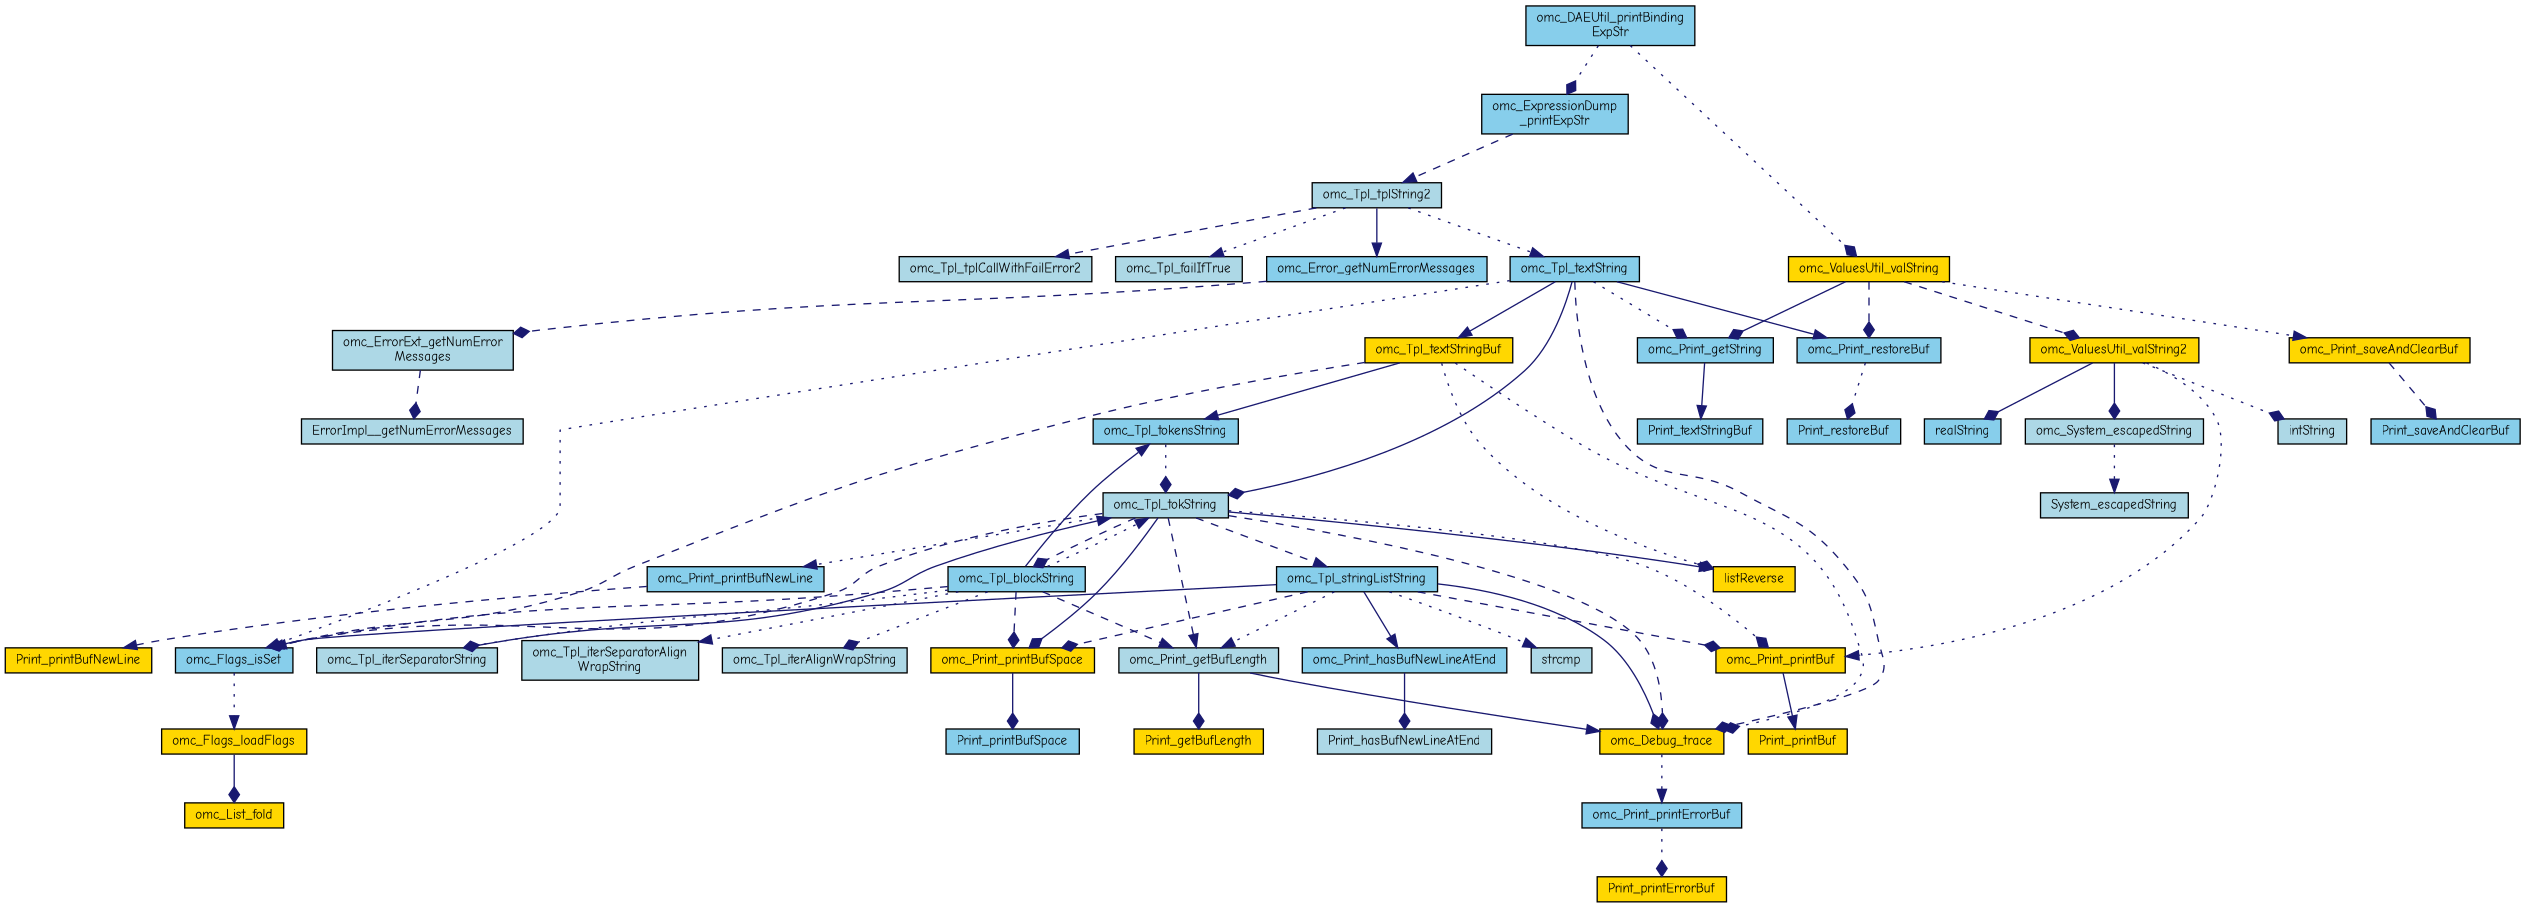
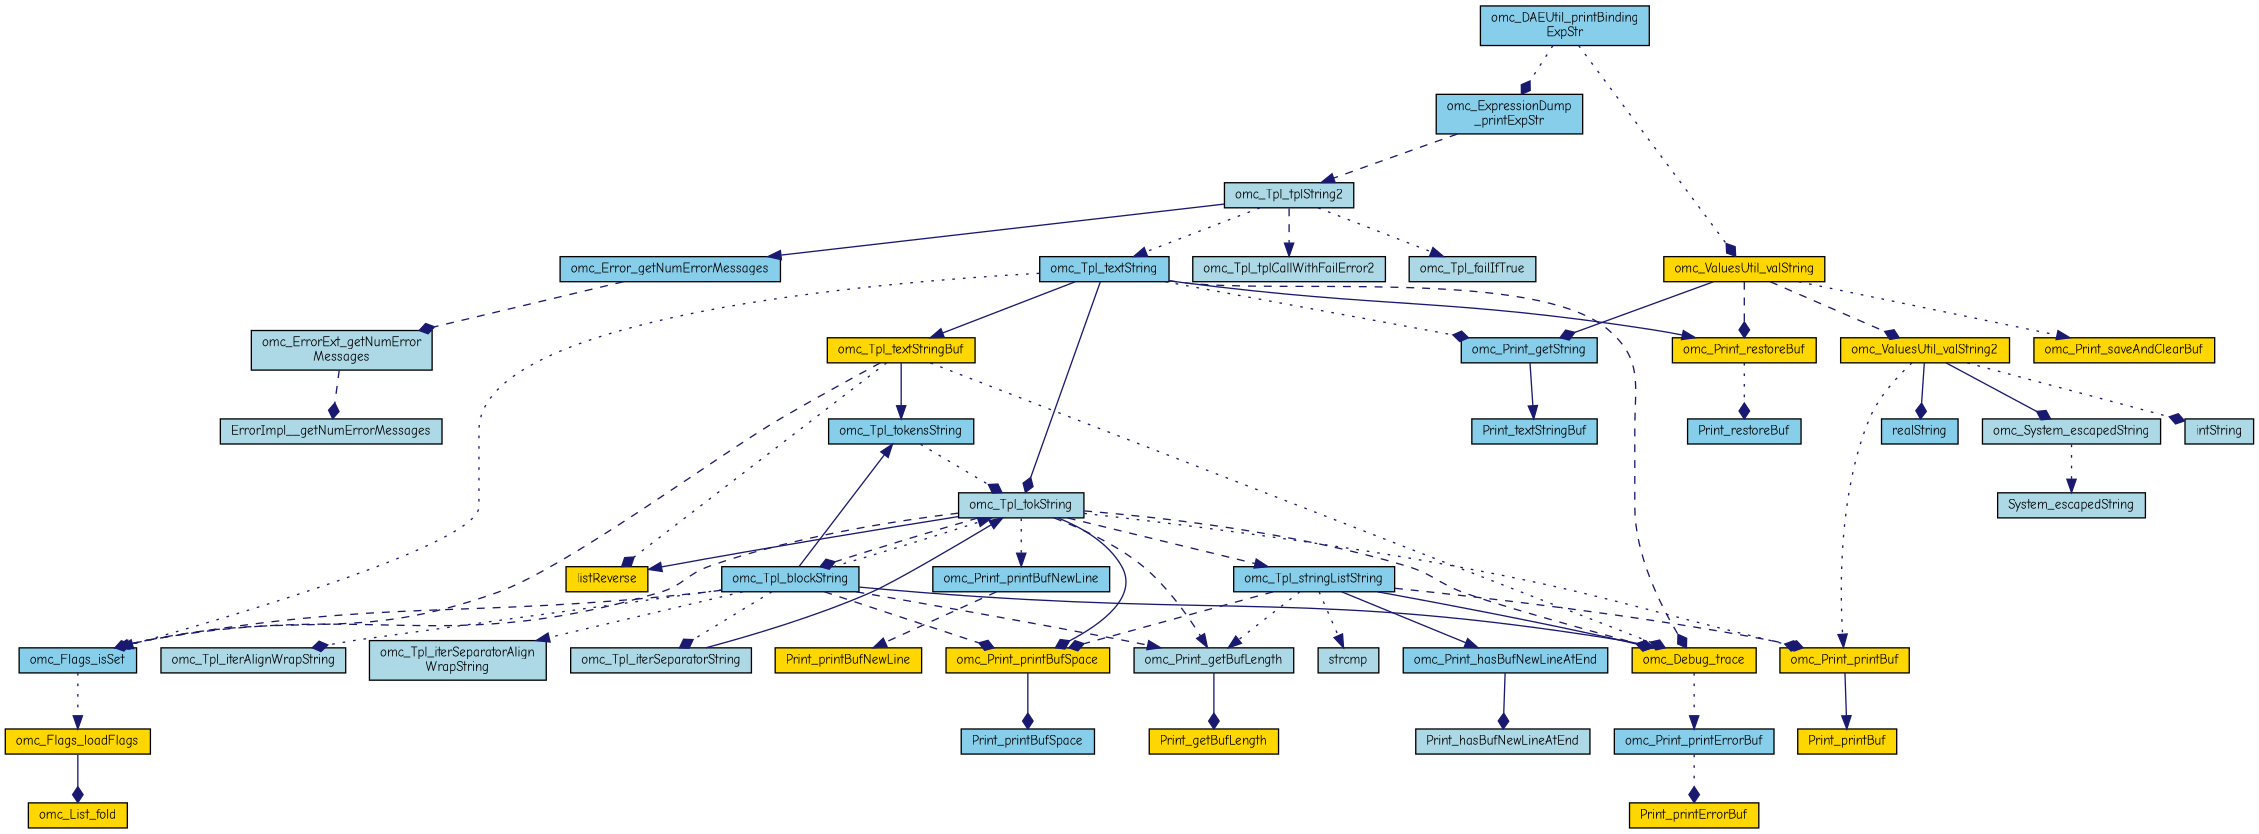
(1869, 350) -> (1744, 350)
(2446, 431) -> none
(1003, 599) -> none
(1418, 703) -> (1252, 607)
